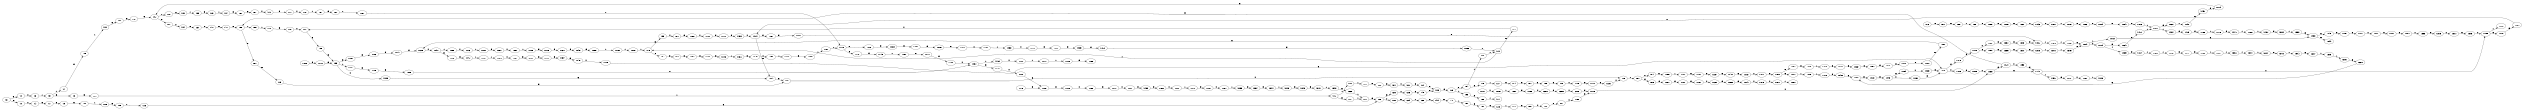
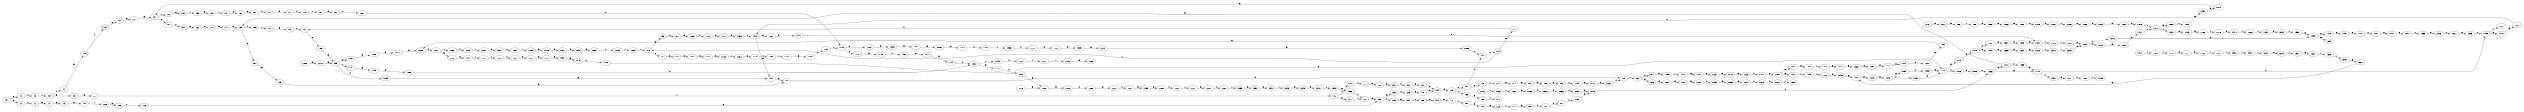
(1482, 50) -> (1474, 52)
(2124, 53) -> none
